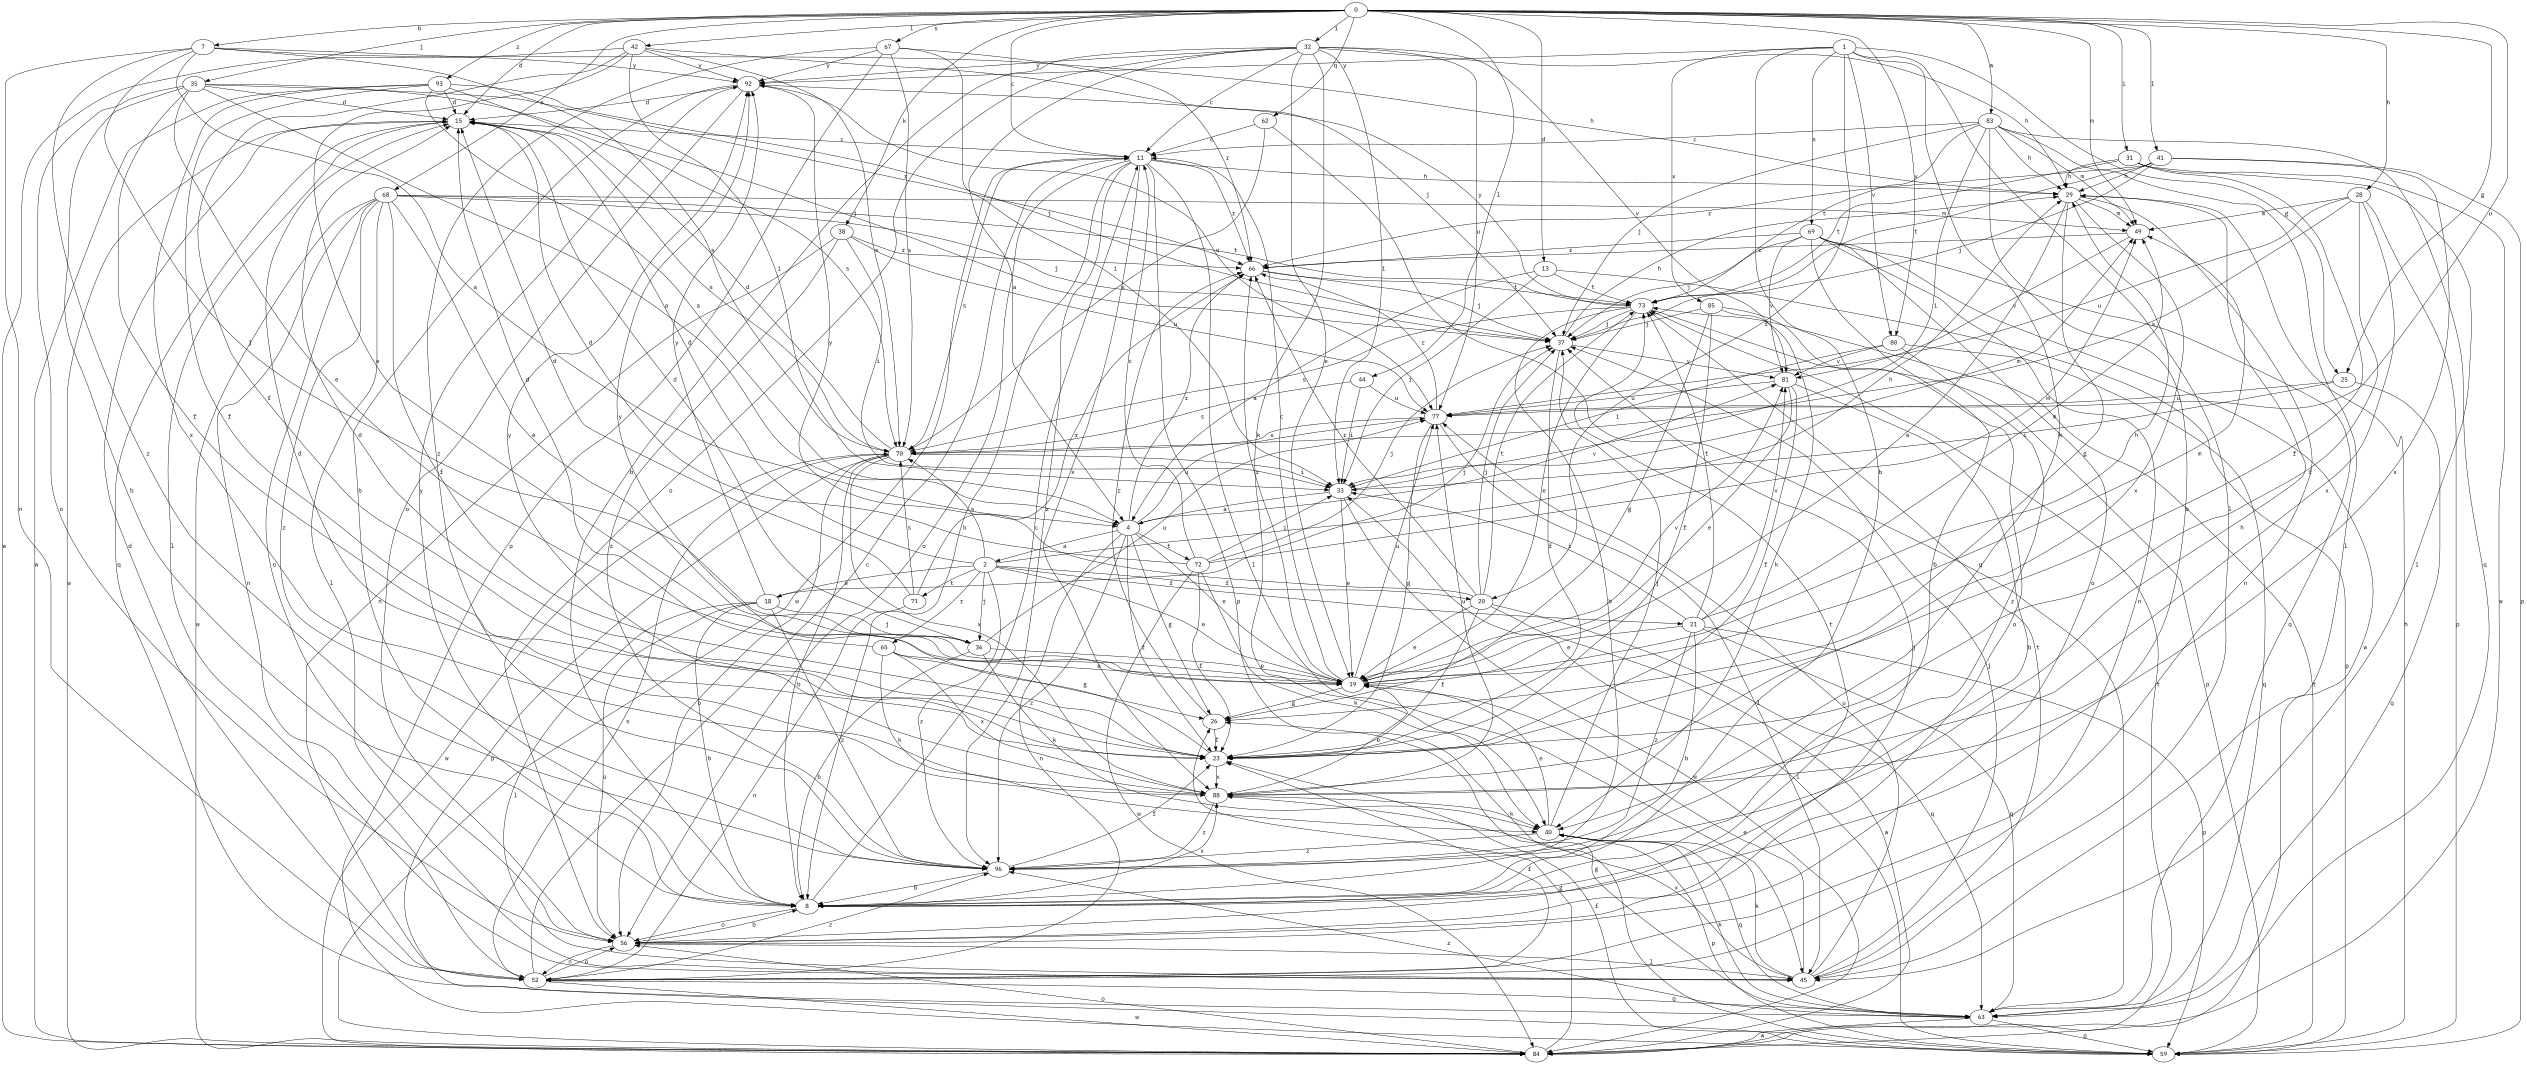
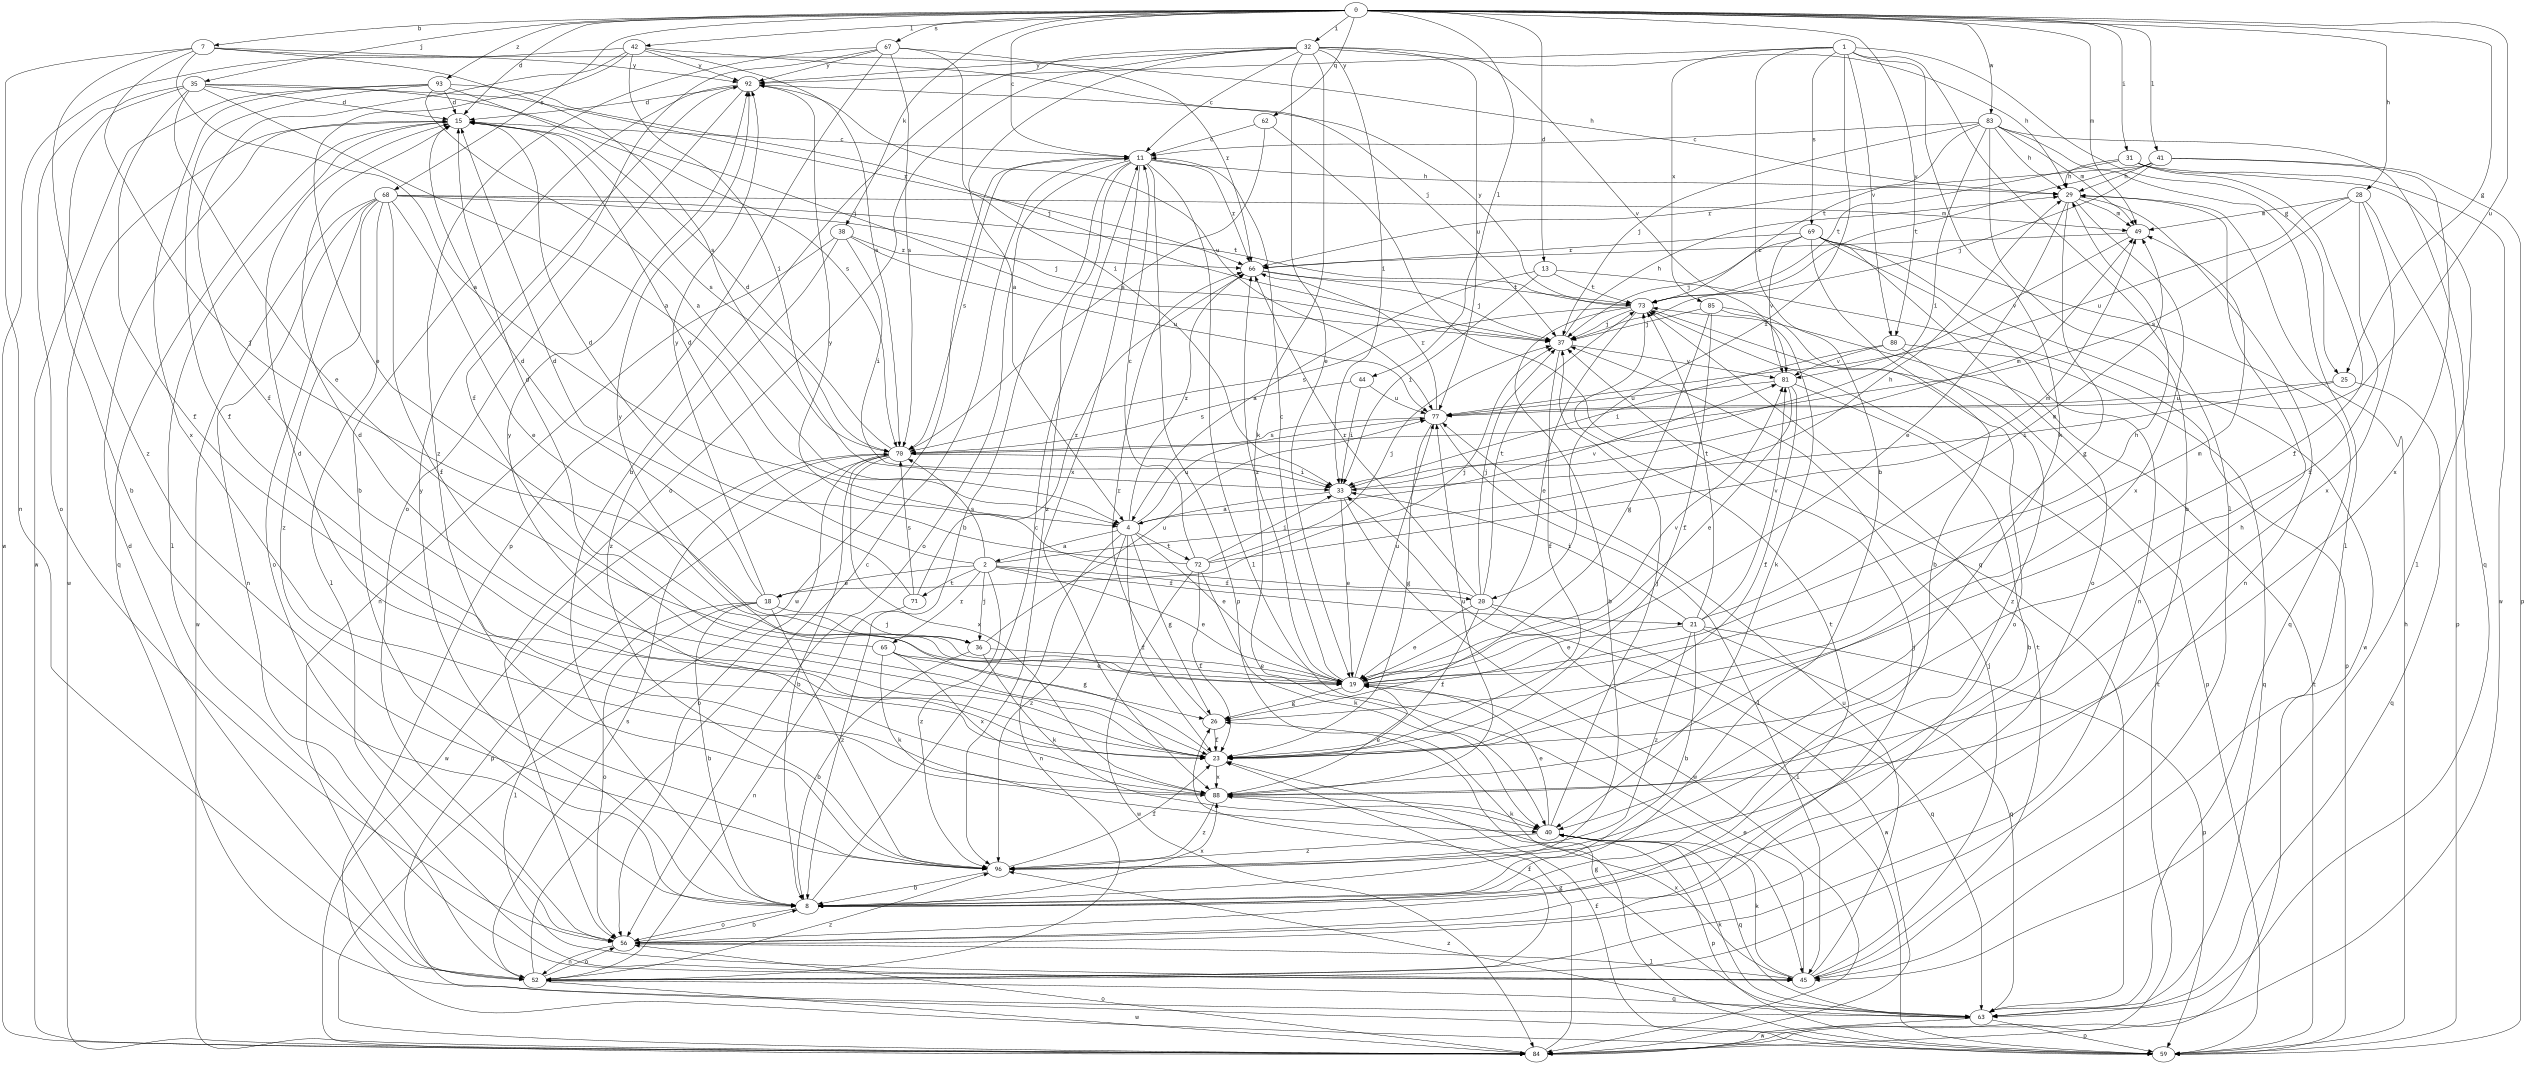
(705, 429) -> (543, 395)
none -> (545, 511)
